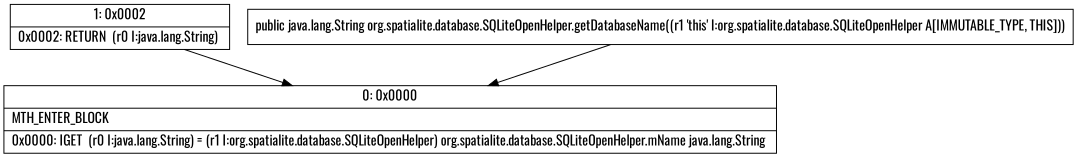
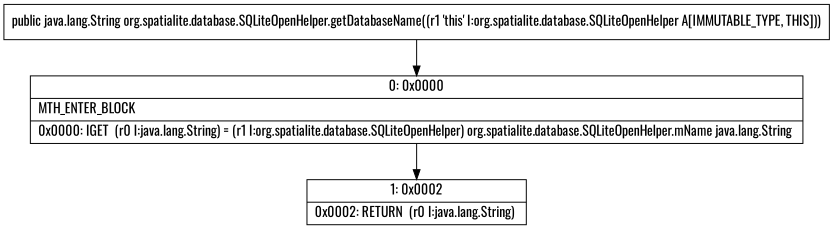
(234, 66) -> (417, 157)
